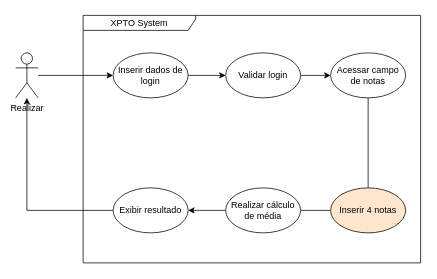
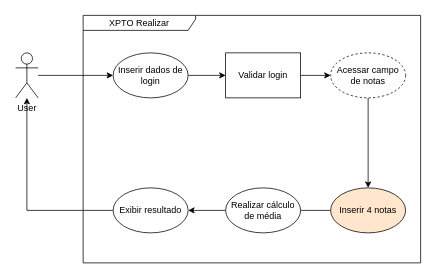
(139, 23) -> (139, 23)
(263, 75) -> (263, 75)
(368, 75) -> (368, 75)
(27, 109) -> (27, 109)
(368, 183) -> (368, 181)
